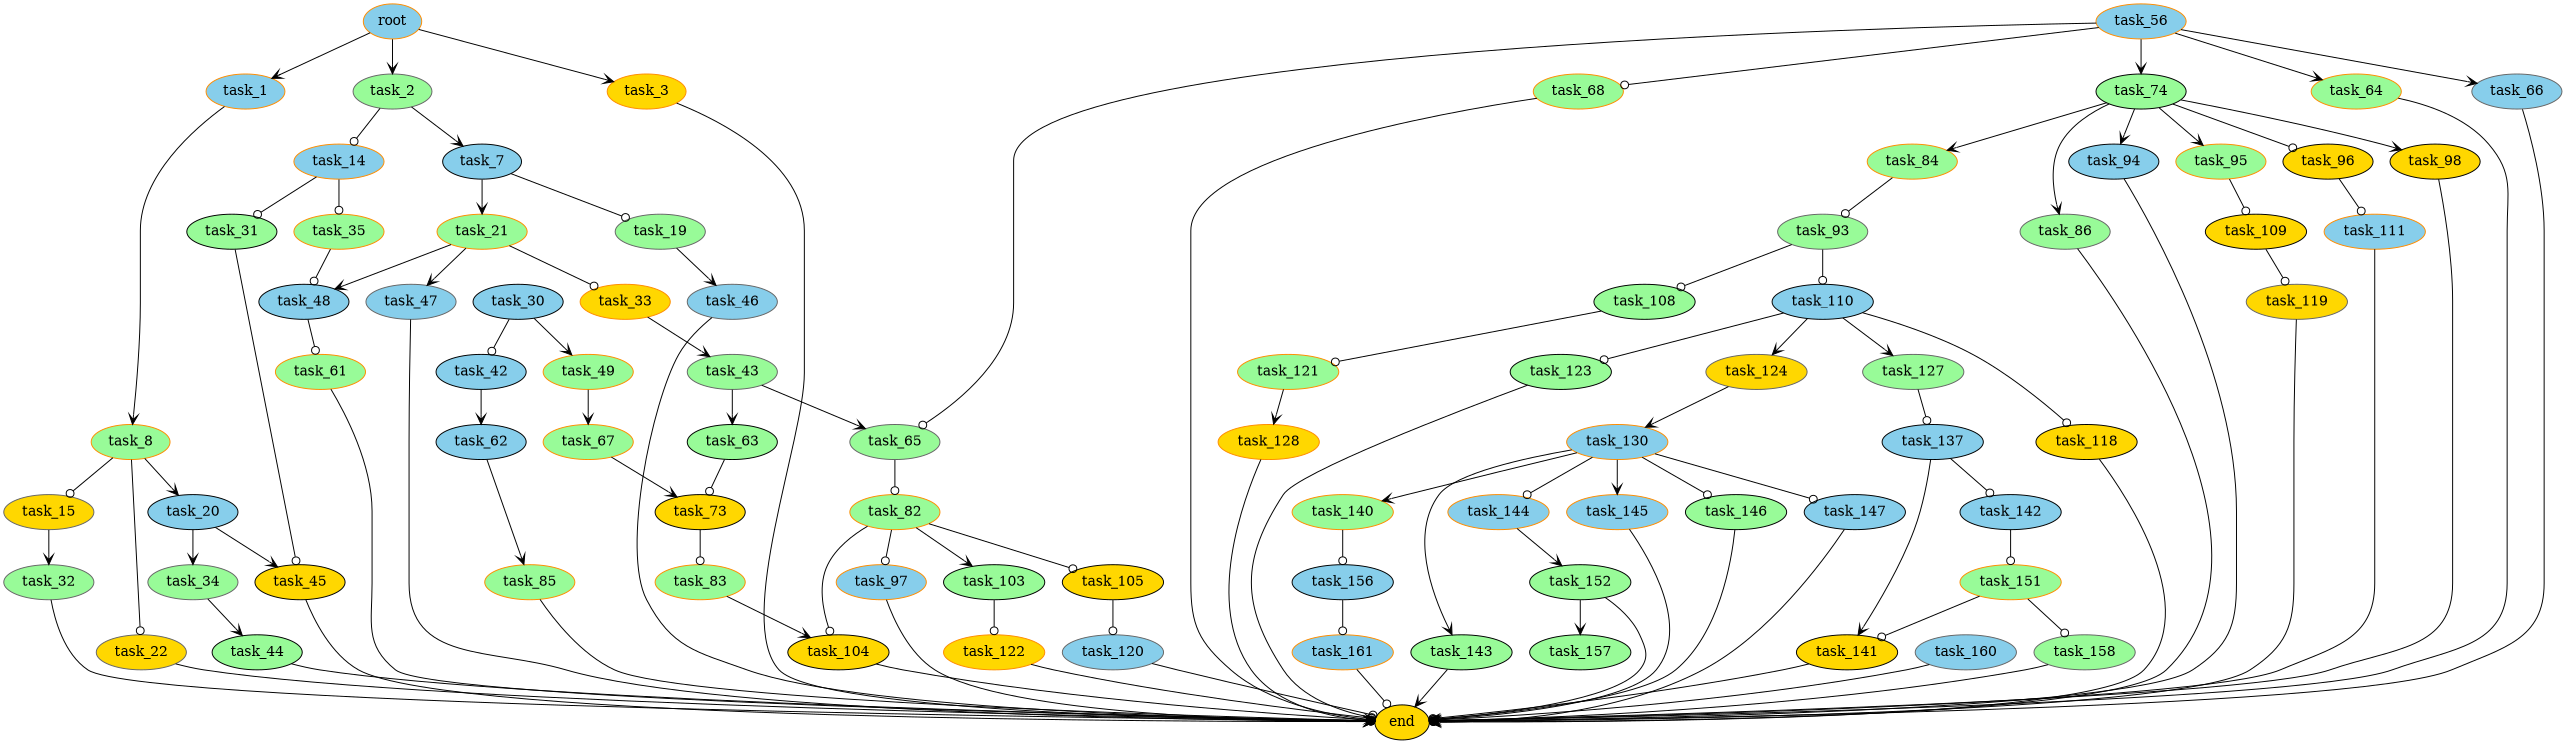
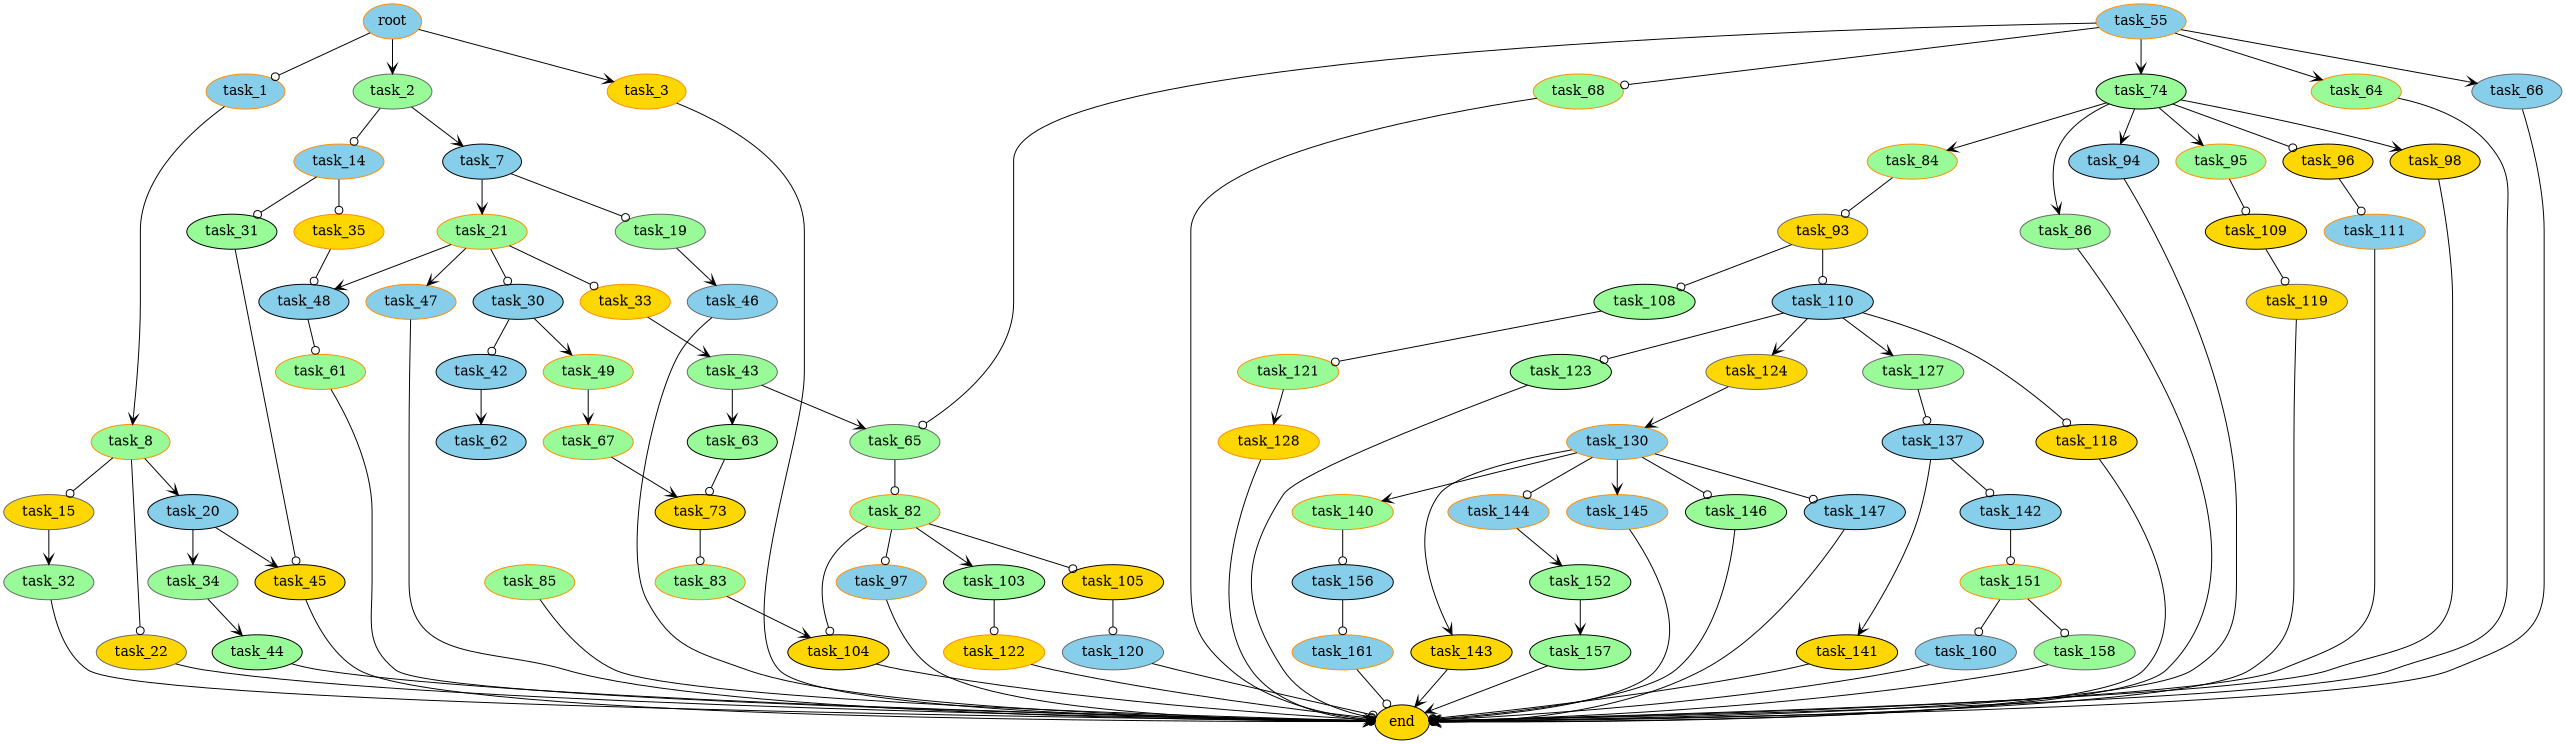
(2141, 21) -> (2141, 21)
(325, 54) -> (325, 54)
(339, 232) -> (339, 232)
(1823, 232) -> (1823, 232)
none -> (498, 263)
(411, 302) -> (411, 302)
(504, 507) -> none
(1933, 616) -> (1990, 614)
(1461, 652) -> (1461, 652)
(1614, 686) -> (1491, 687)
